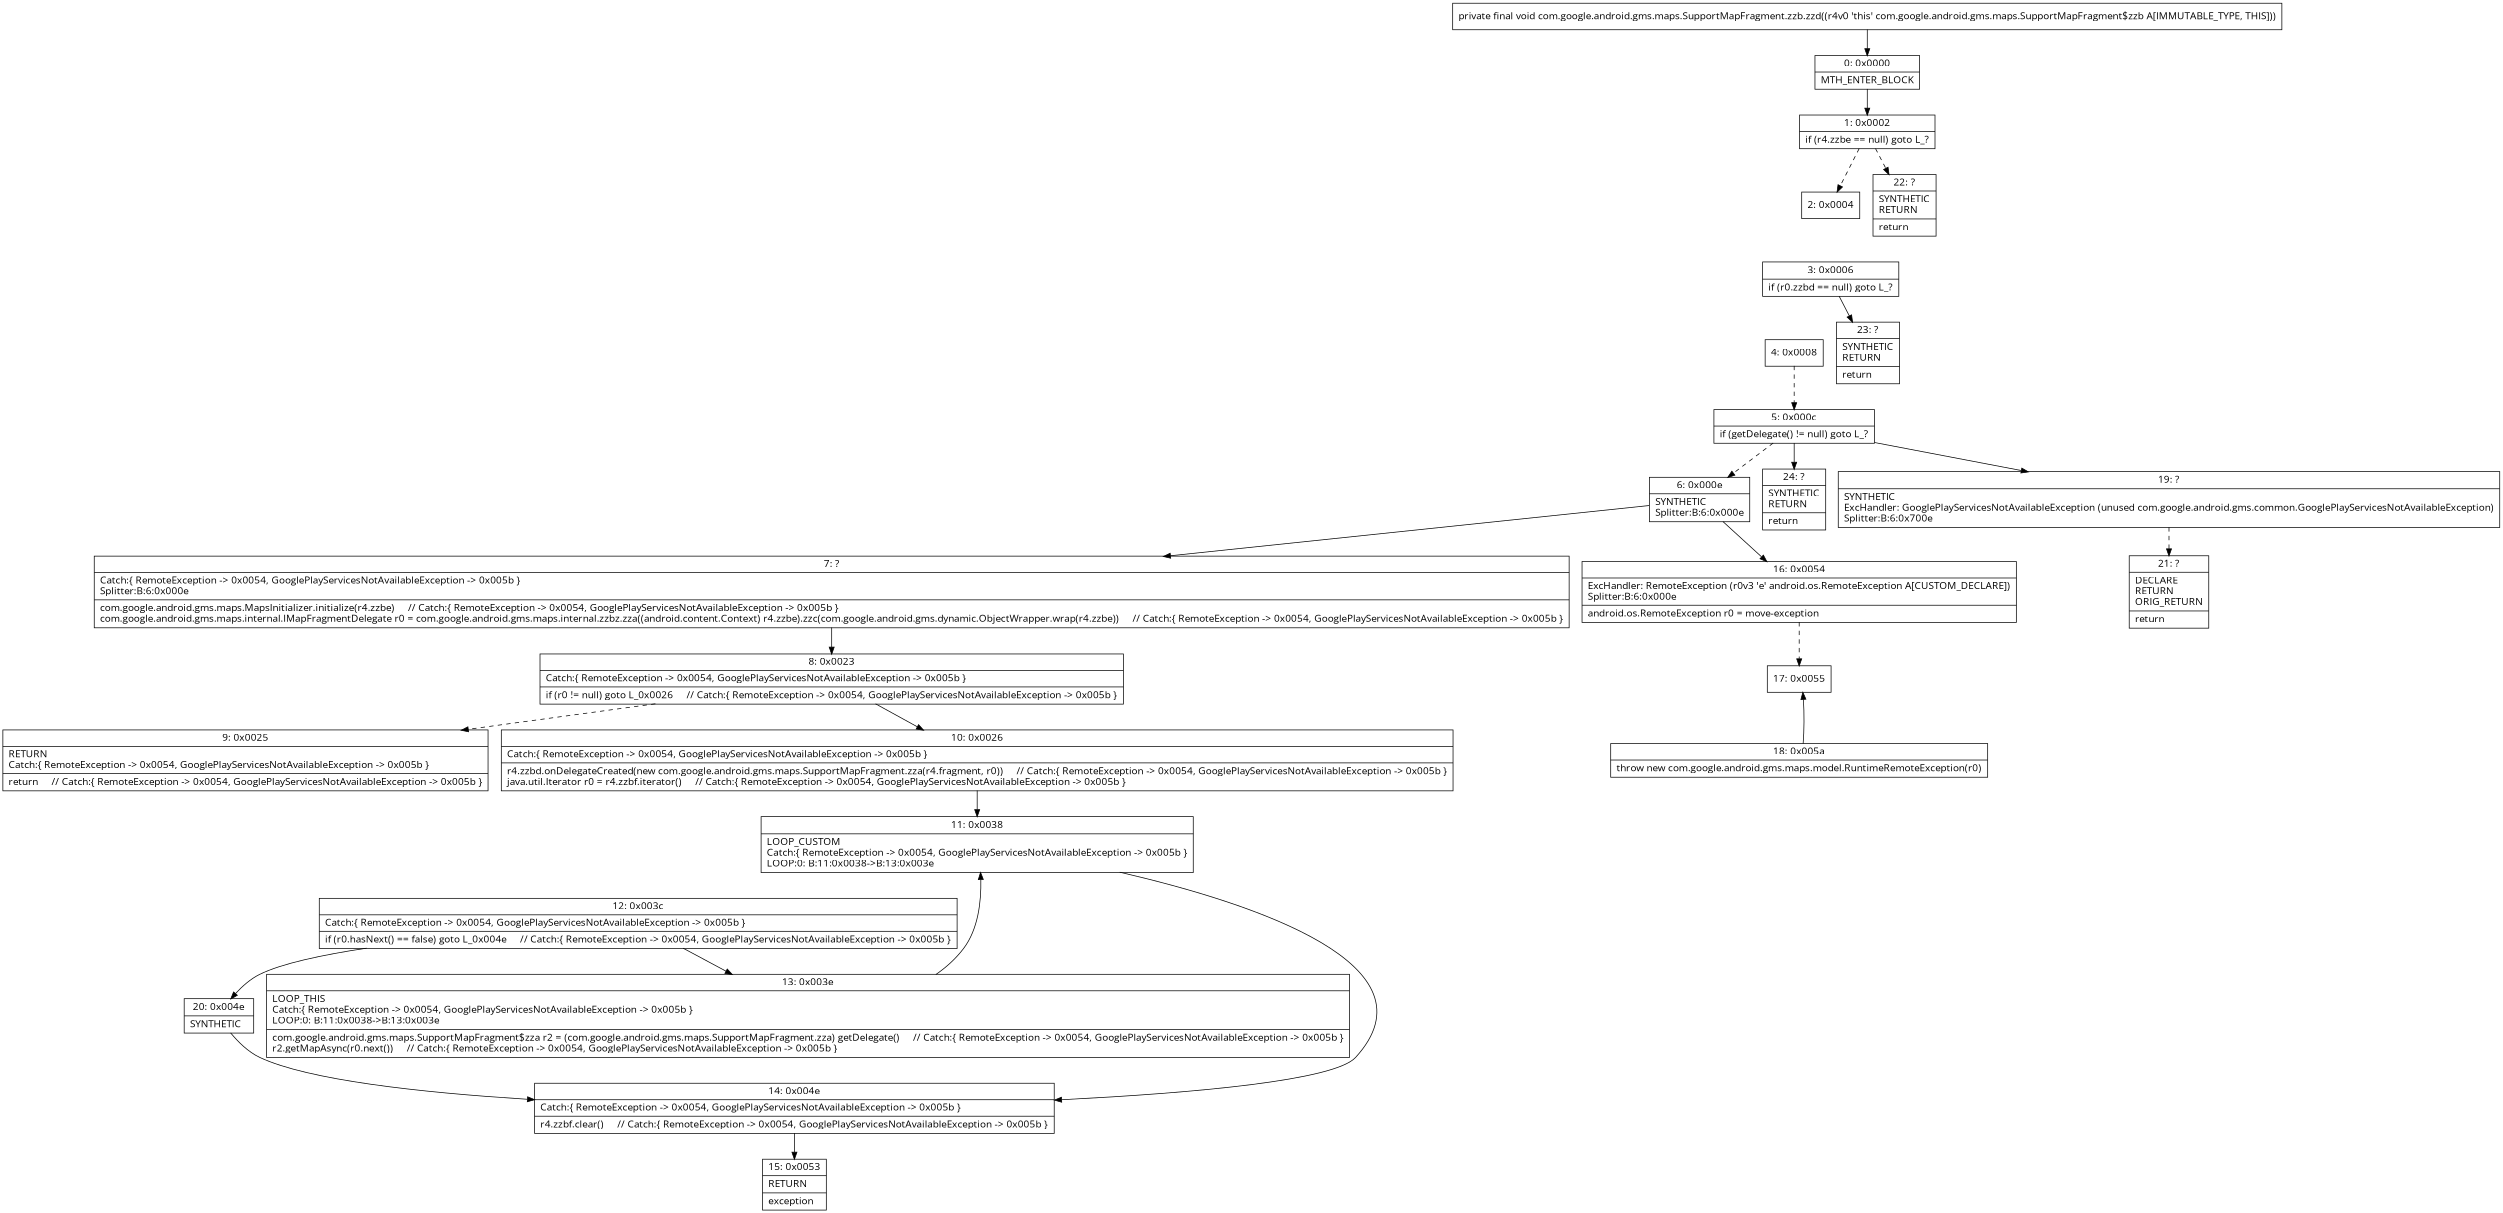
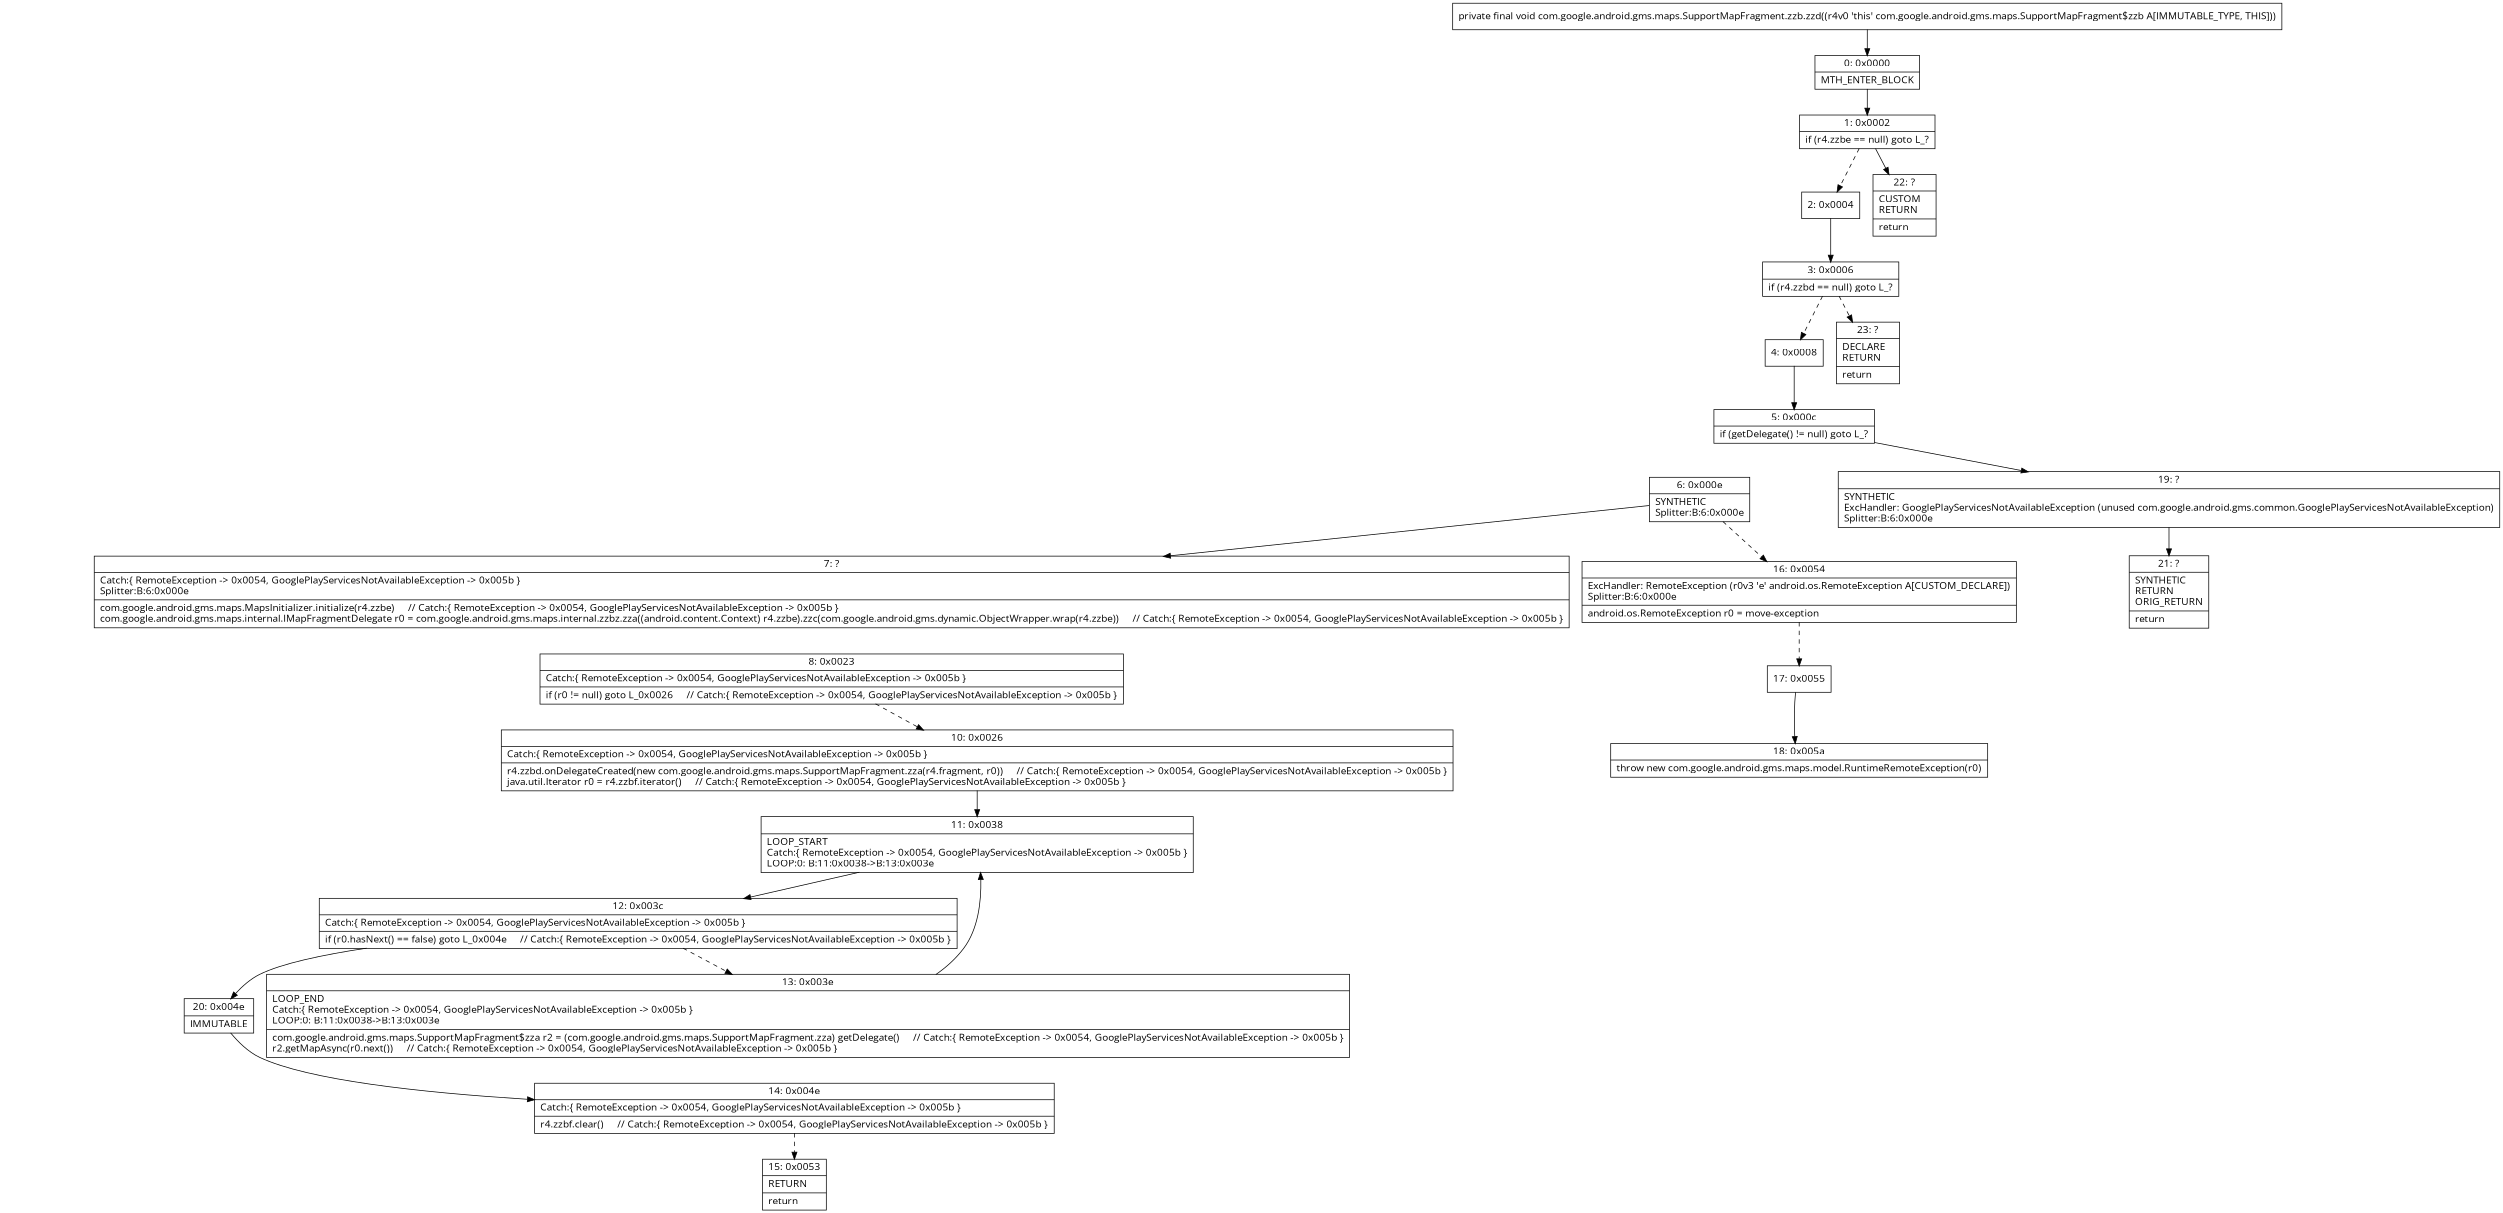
(1881, 158) -> (1881, 158)
(1905, 199) -> (1900, 199)
none -> (1831, 237)
(1831, 287) -> (1831, 287)
(1844, 306) -> (1844, 306)
none -> (1813, 315)
(1868, 347) -> (1864, 347)
(1794, 384) -> (1794, 384)
(1753, 458) -> none
(1794, 500) -> none
(1888, 519) -> (1888, 519)
(2169, 538) -> (2169, 538)
(1742, 539) -> (1742, 539)
(2157, 580) -> (2161, 580)
(832, 637) -> none
(896, 715) -> (896, 715)
(1804, 722) -> (1794, 714)
(245, 760) -> none
(804, 842) -> (797, 842)
(705, 960) -> (705, 960)
(299, 999) -> (298, 999)
(216, 1024) -> (219, 1024)
(1370, 1032) -> (805, 885)
(794, 1143) -> (794, 1143)
(791, 1201) -> (783, 1201)
